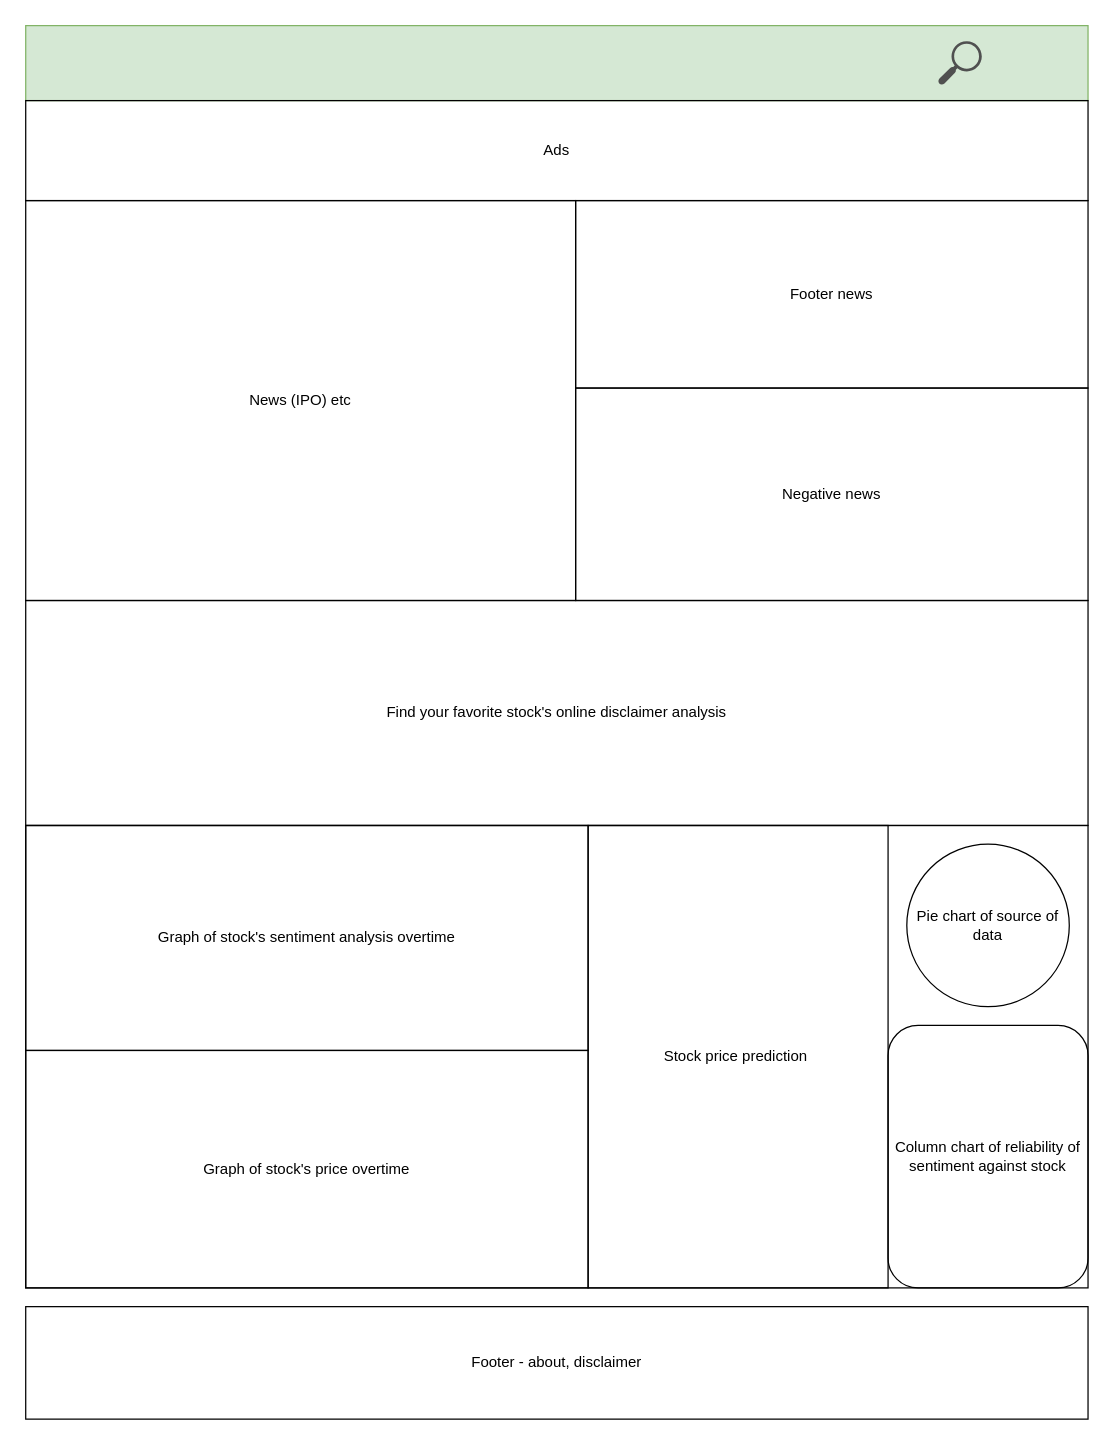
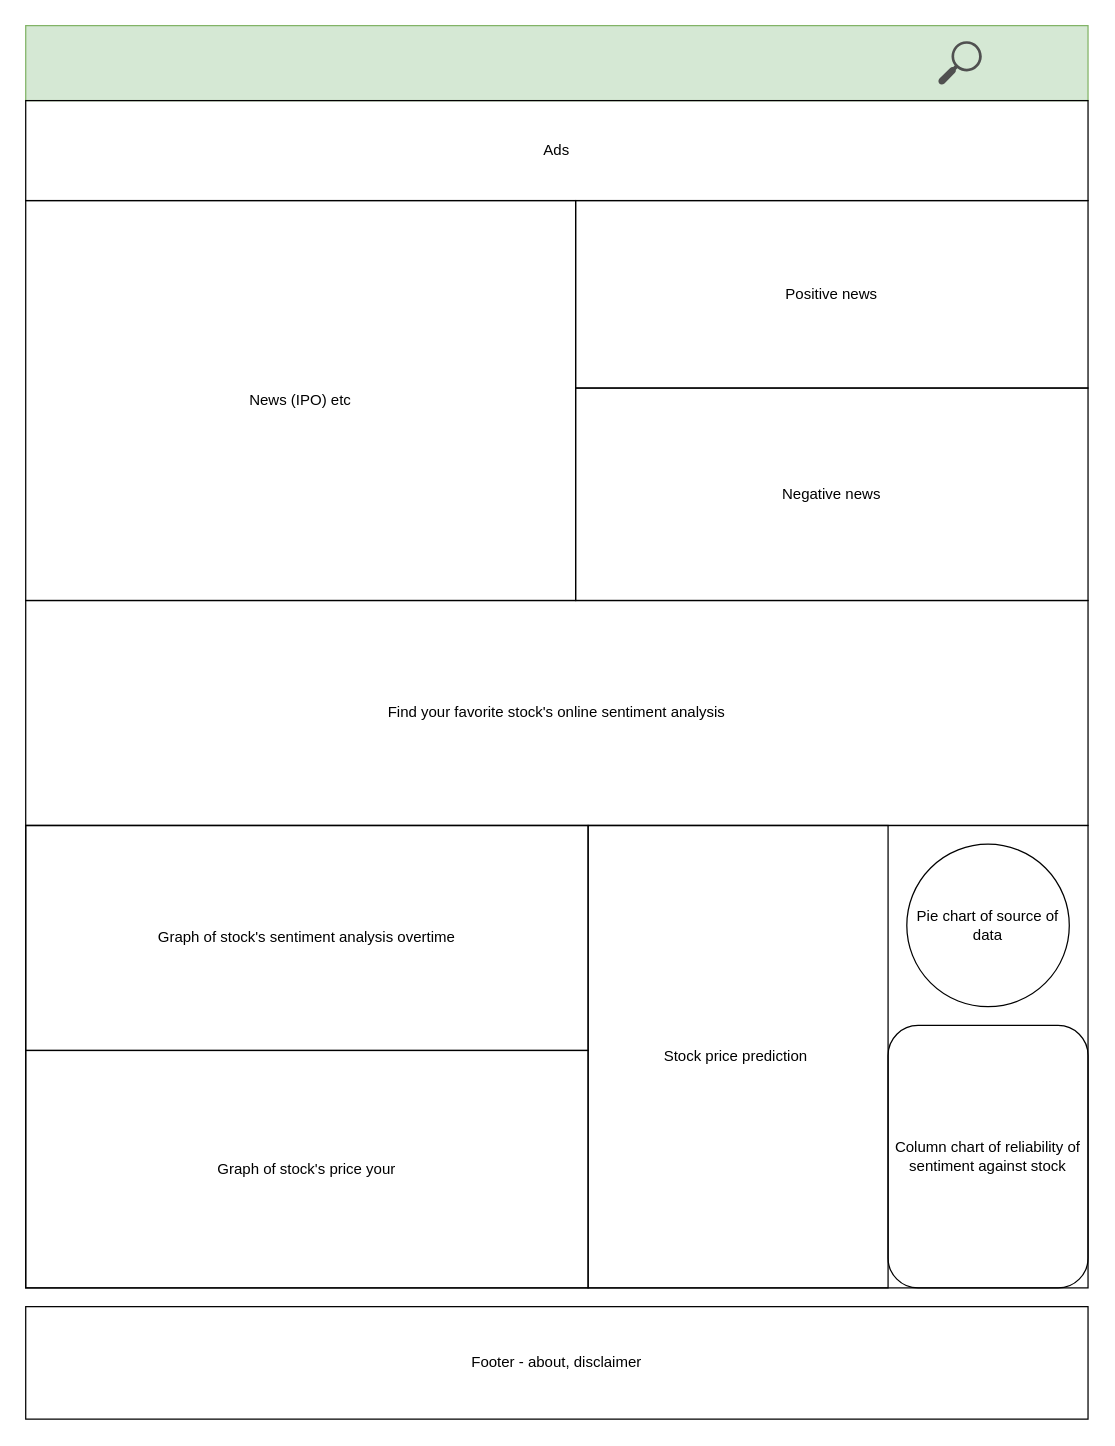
(832, 294) -> (832, 294)
(557, 713) -> (557, 713)
(307, 1169) -> (307, 1169)
